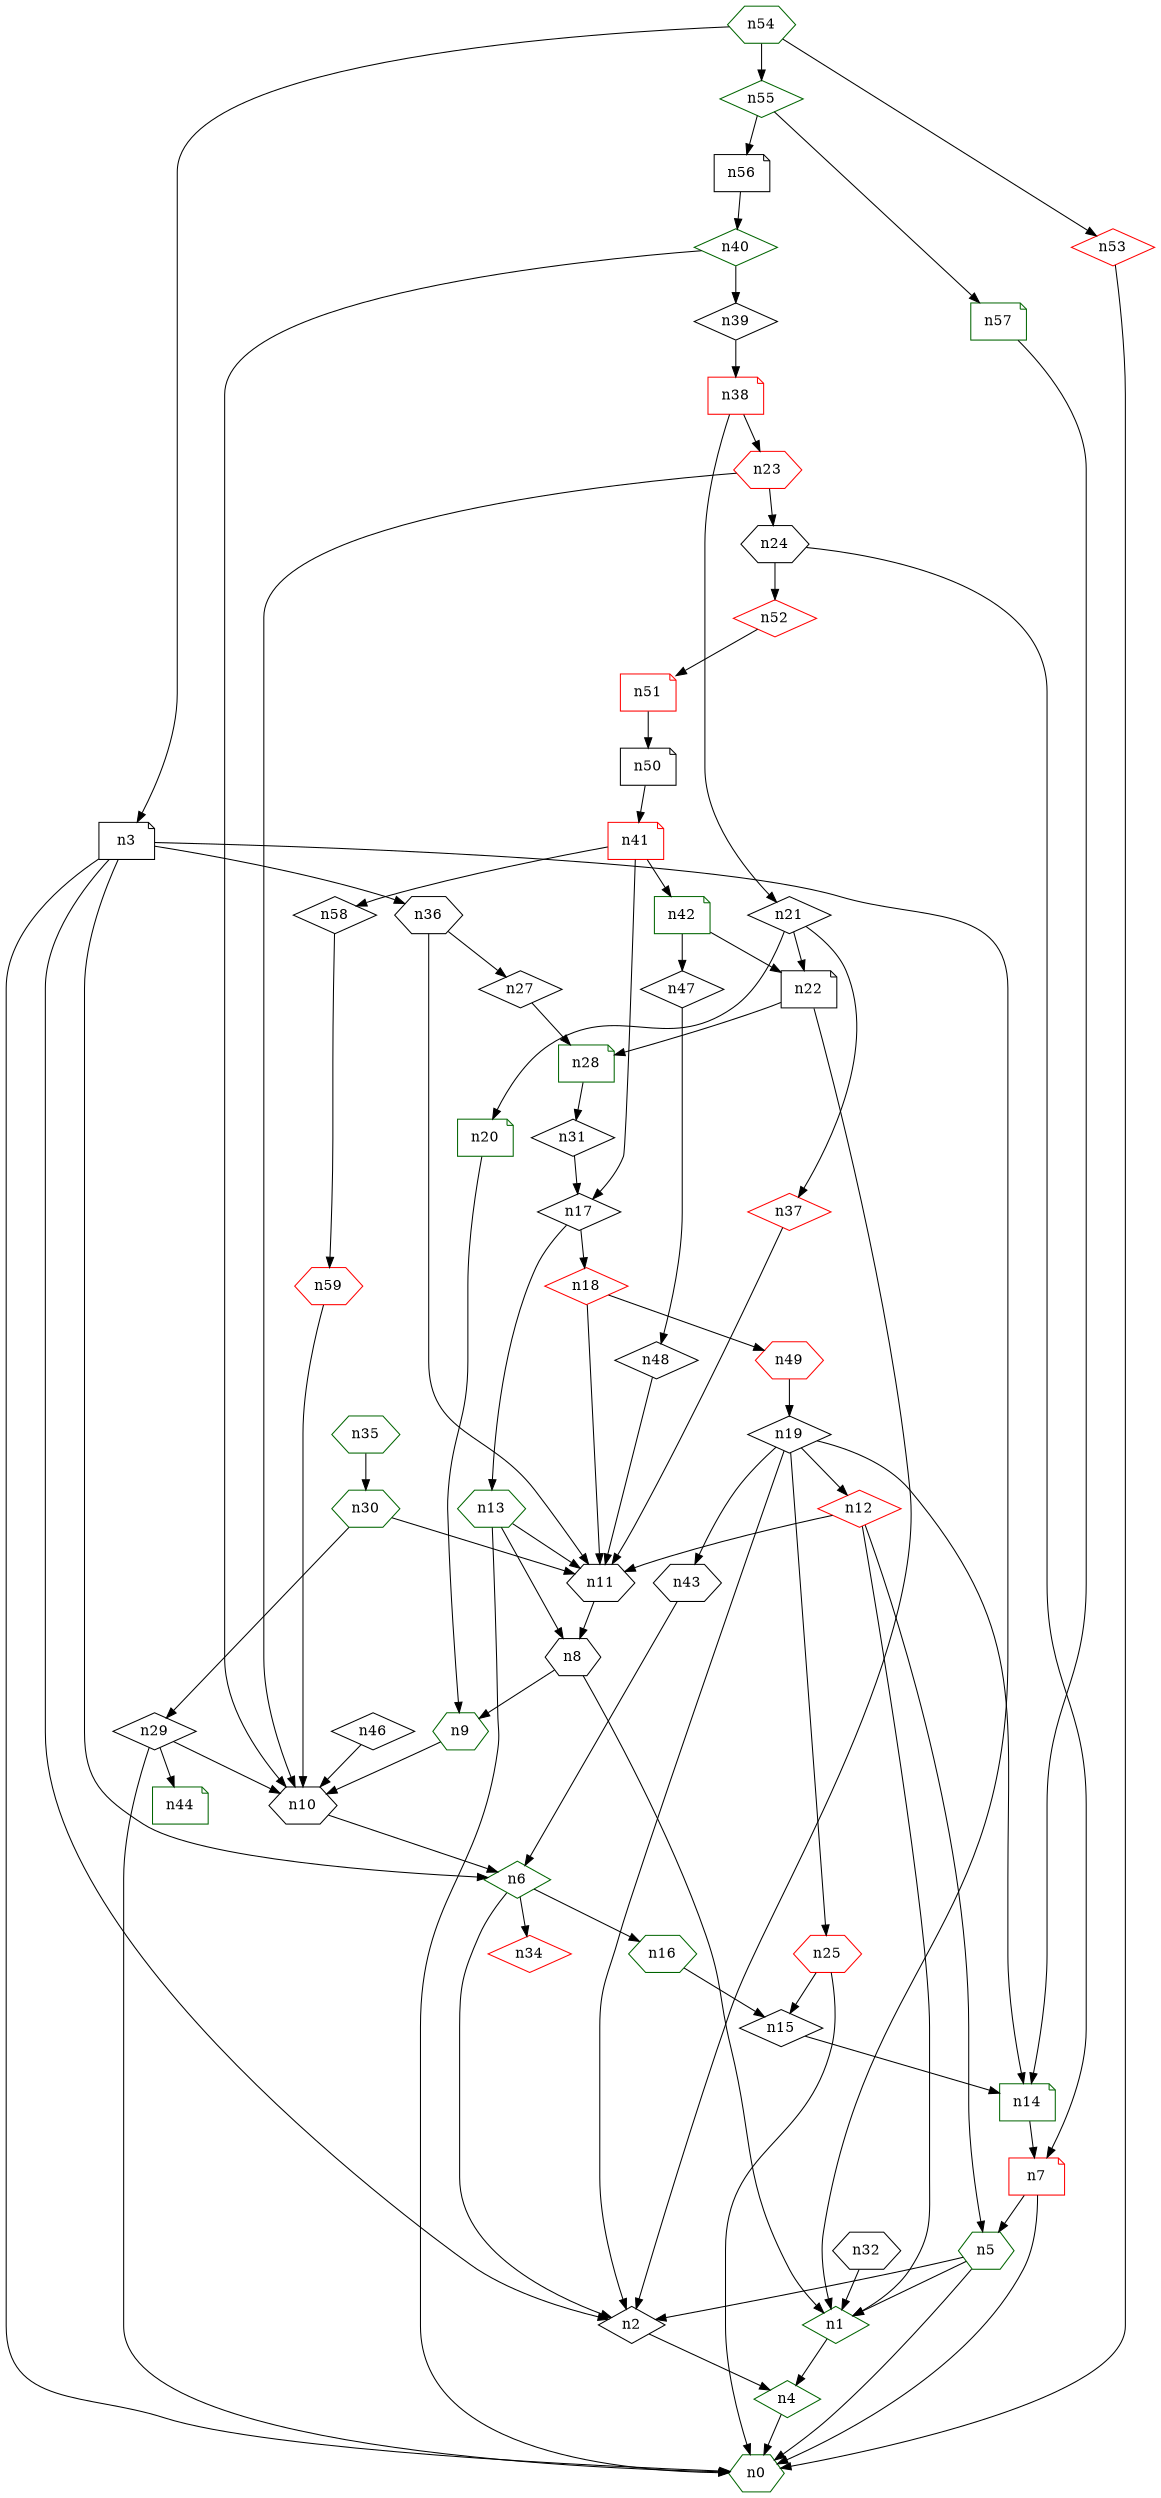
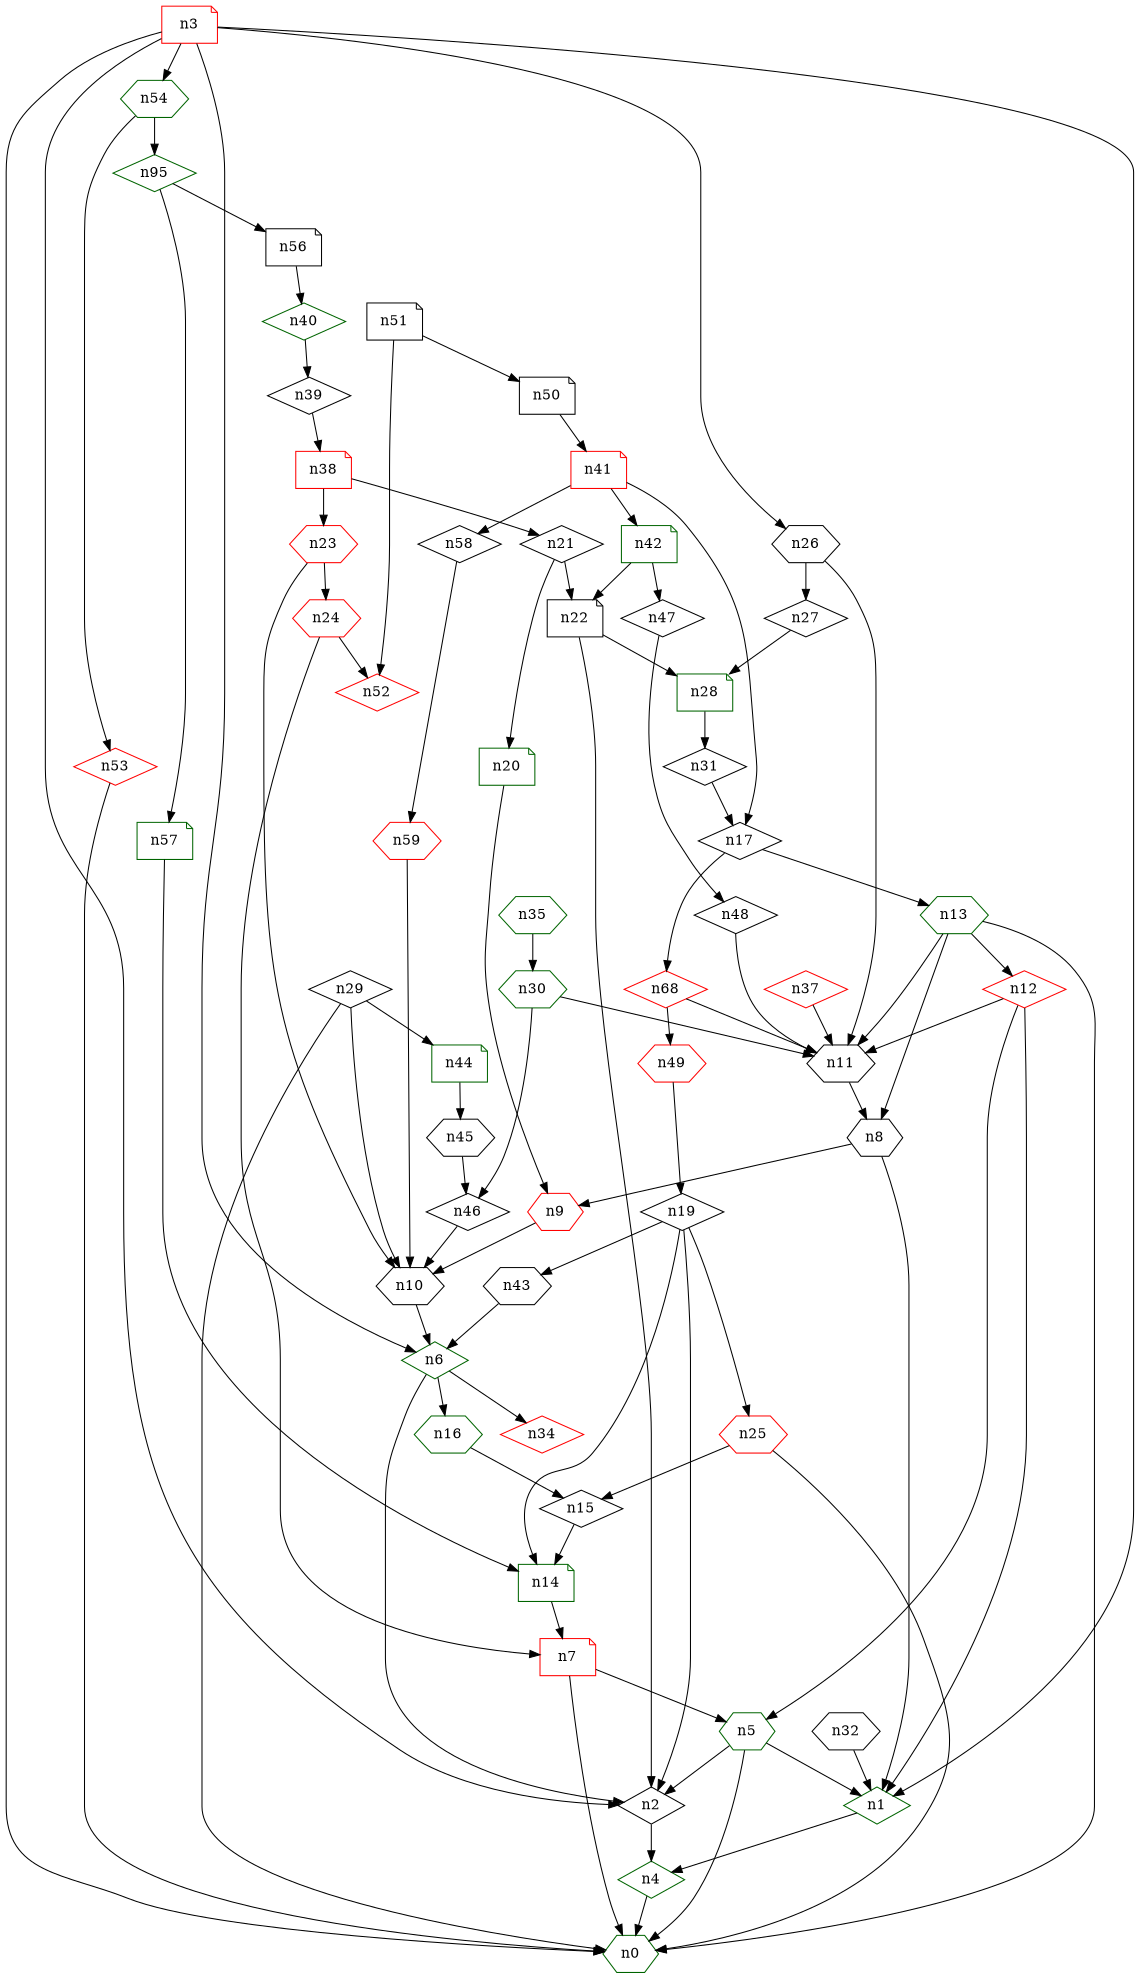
(762, 99) -> (155, 173)
(177, 199) -> (174, 57)
(775, 544) -> (327, 618)
(721, 650) -> (390, 502)
(648, 693) -> (395, 322)
(225, 835) -> none
(127, 841) -> (190, 25)
(429, 915) -> (806, 544)
(855, 1054) -> none
none -> (461, 1138)
(586, 1286) -> (666, 989)
(821, 1468) -> (988, 951)
(257, 1624) -> (520, 1102)
(461, 1731) -> (555, 1212)
